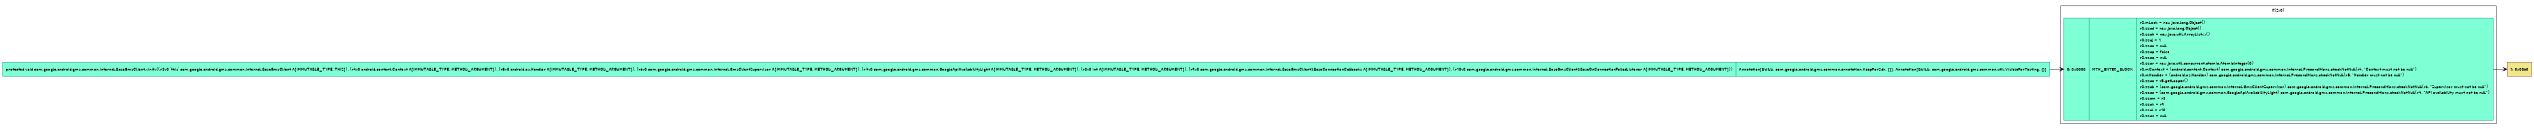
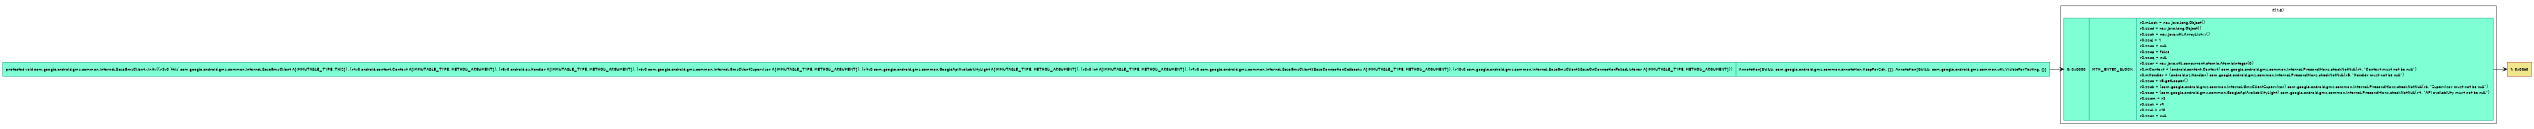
(2278, 10) -> (2278, 10)
